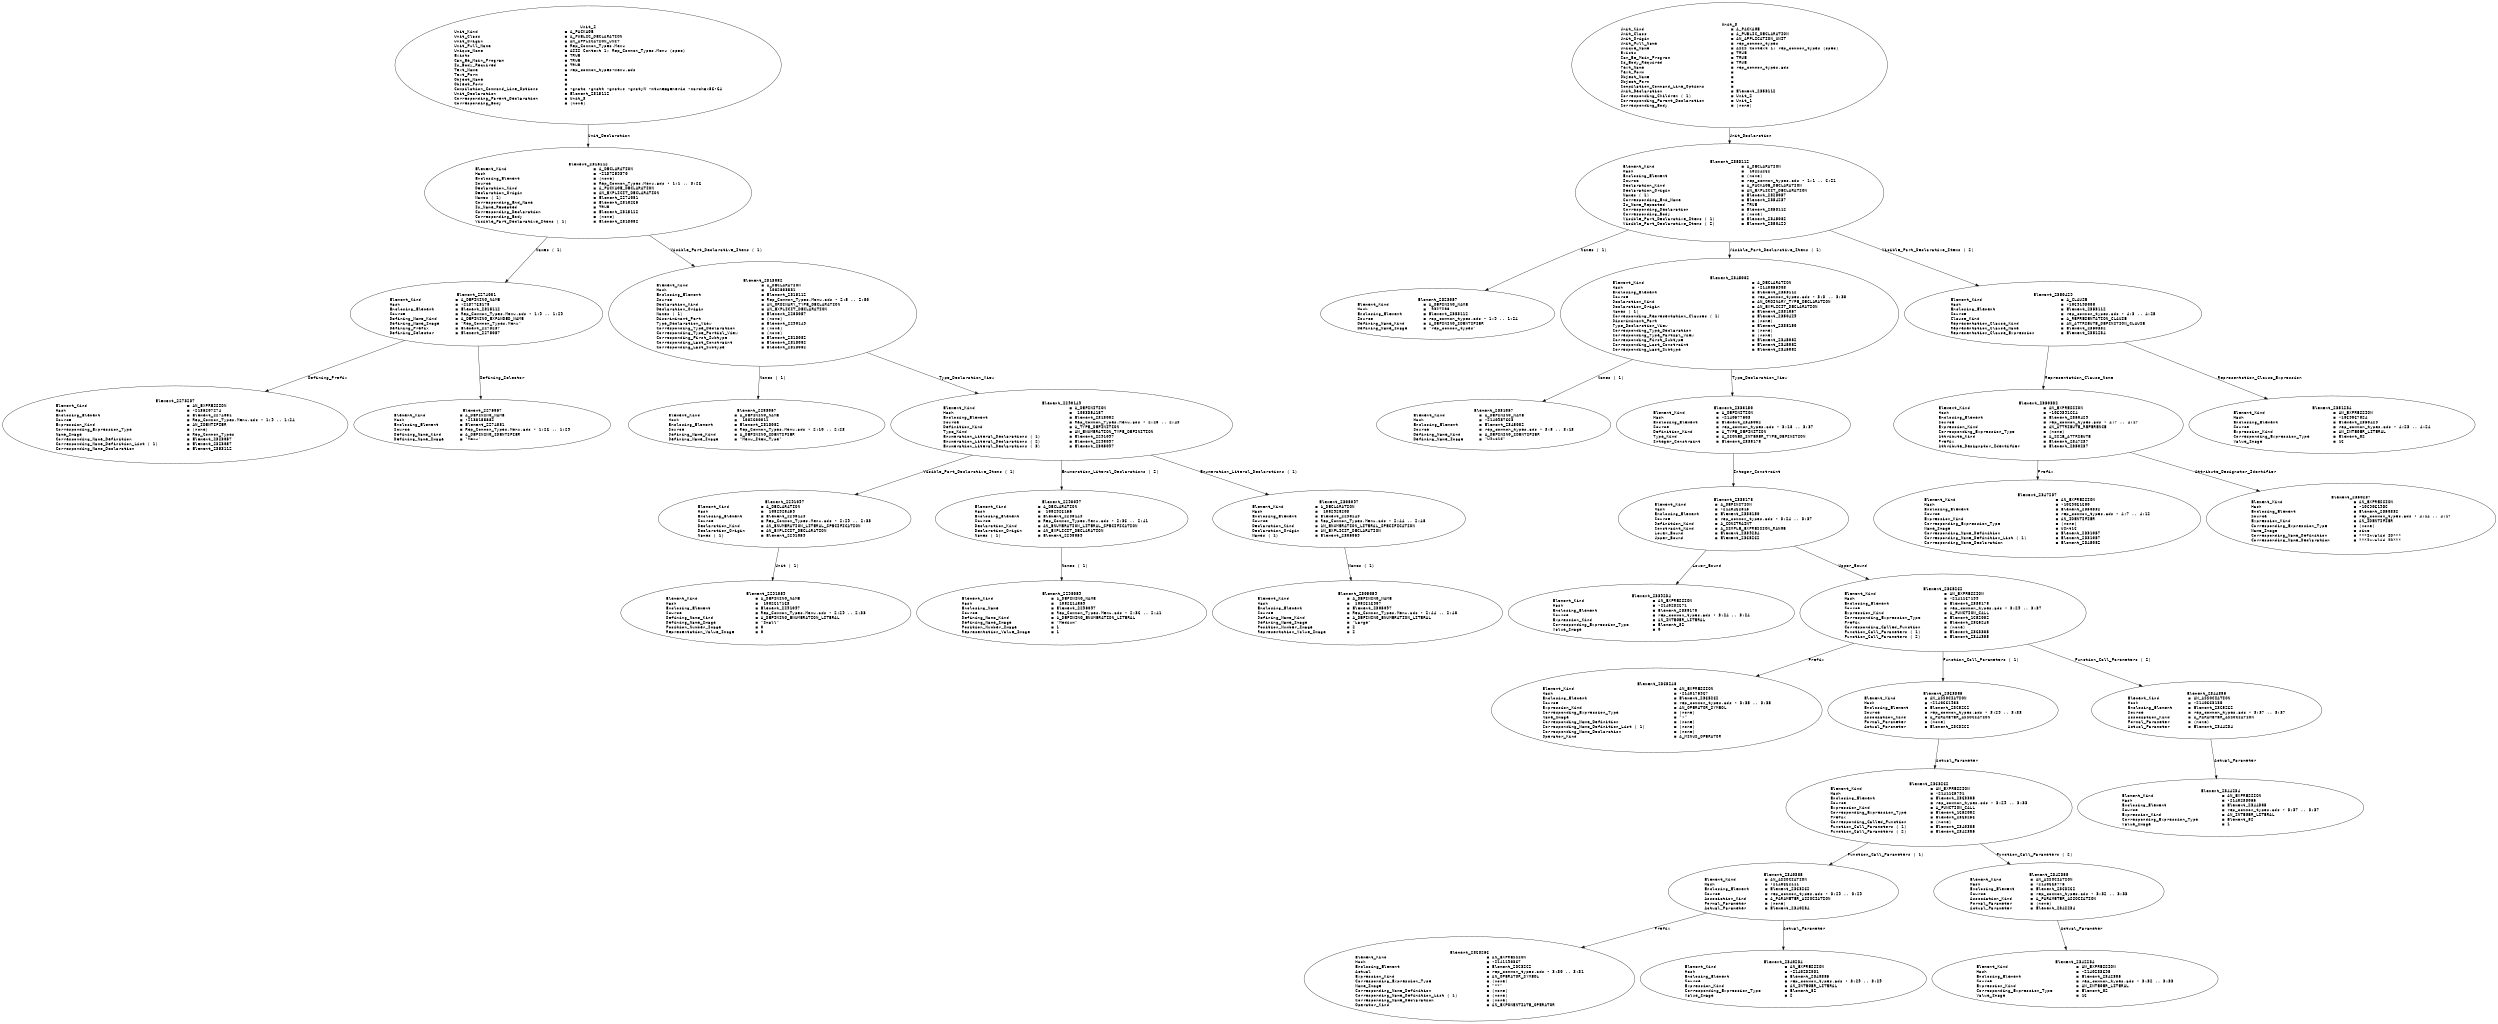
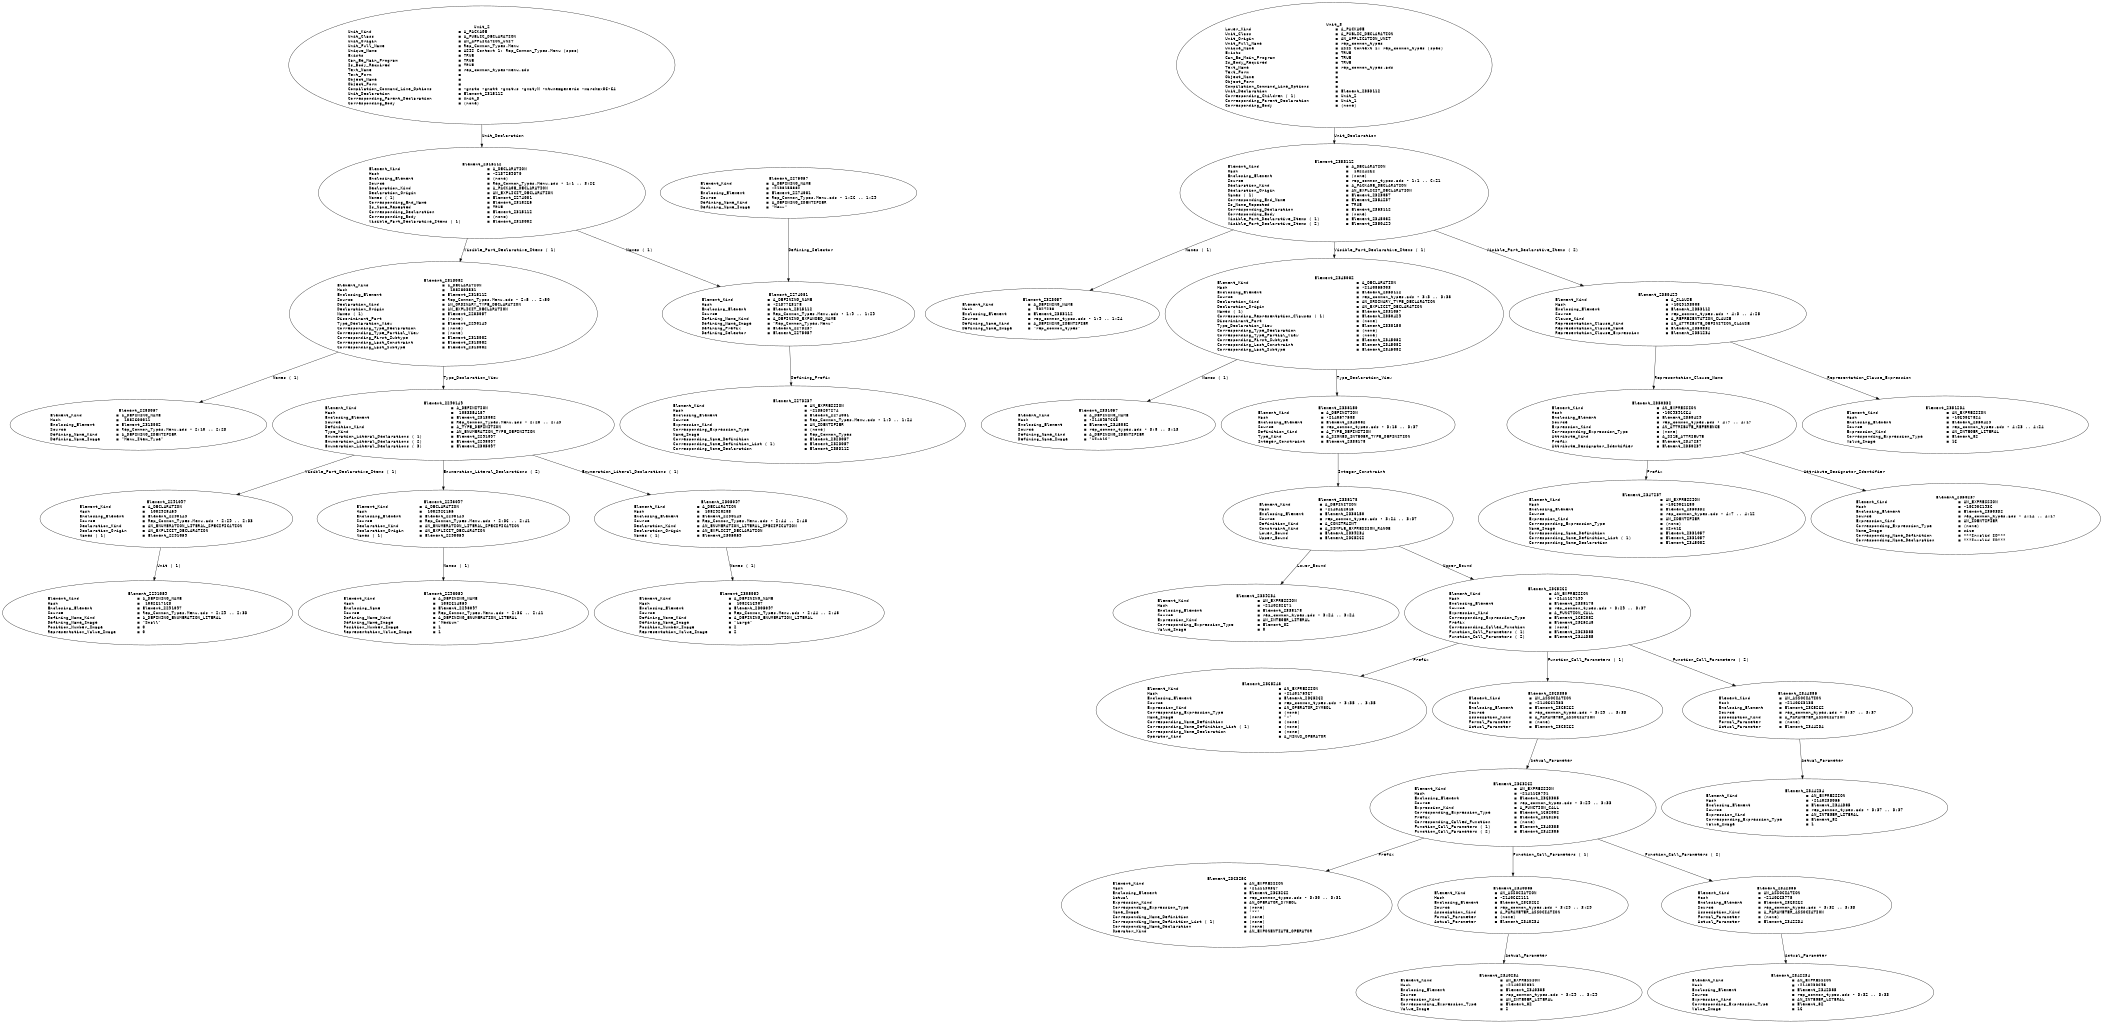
(1636, 29) -> (1242, 29)
(479, 371) -> (788, 248)
(1646, 930) -> (1376, 854)
